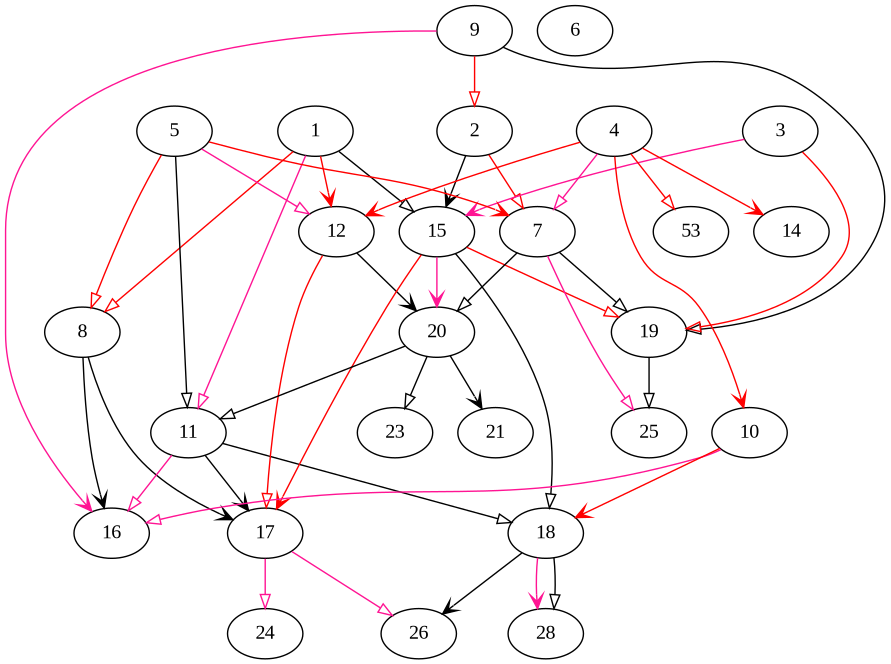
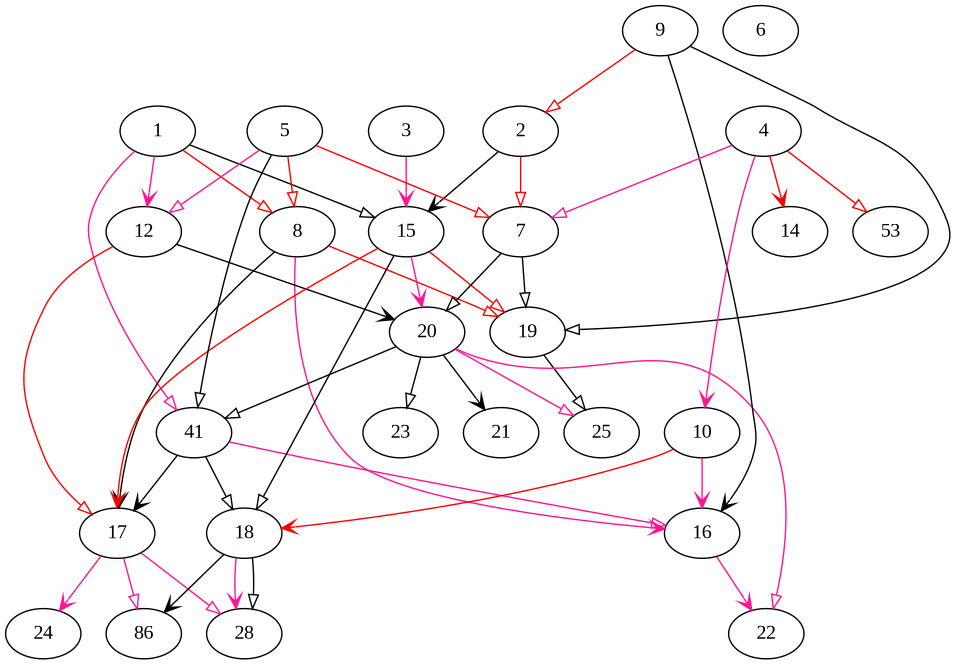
(51, 128) -> (732, 289)
(353, 174) -> (396, 179)
(479, 174) -> none
(325, 178) -> (152, 174)
(829, 272) -> (407, 278)
(666, 281) -> (722, 292)
(583, 329) -> (508, 379)
(88, 427) -> (418, 489)
(188, 433) -> (194, 433)
(442, 492) -> (702, 476)
(265, 577) -> (85, 578)
none -> (175, 579)
(419, 634) -> (144, 634)
none -> (766, 634)
